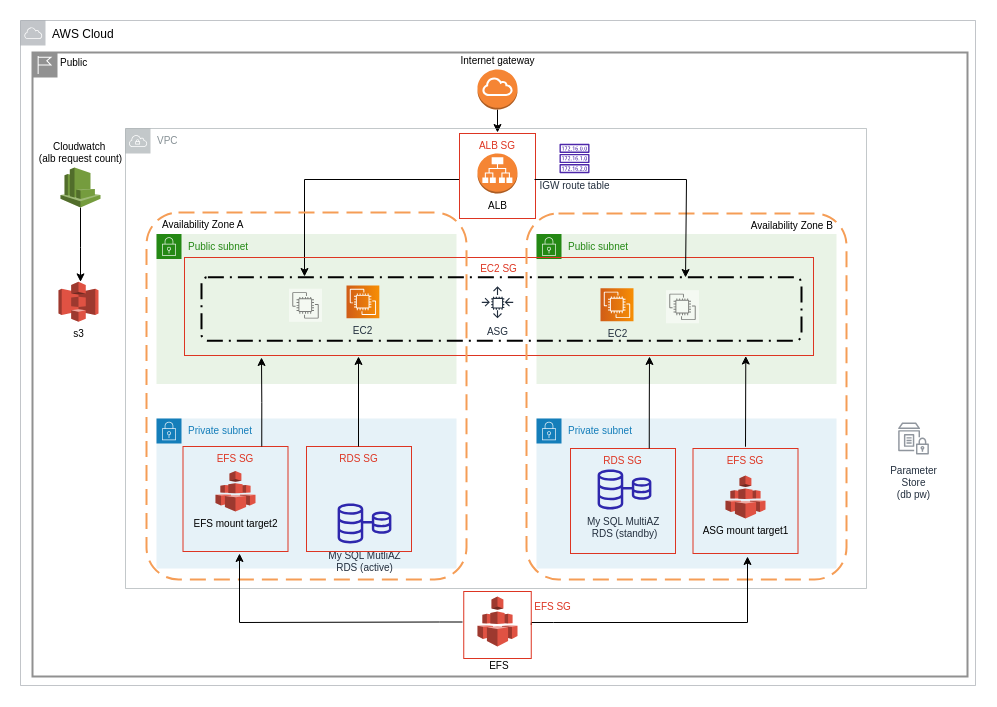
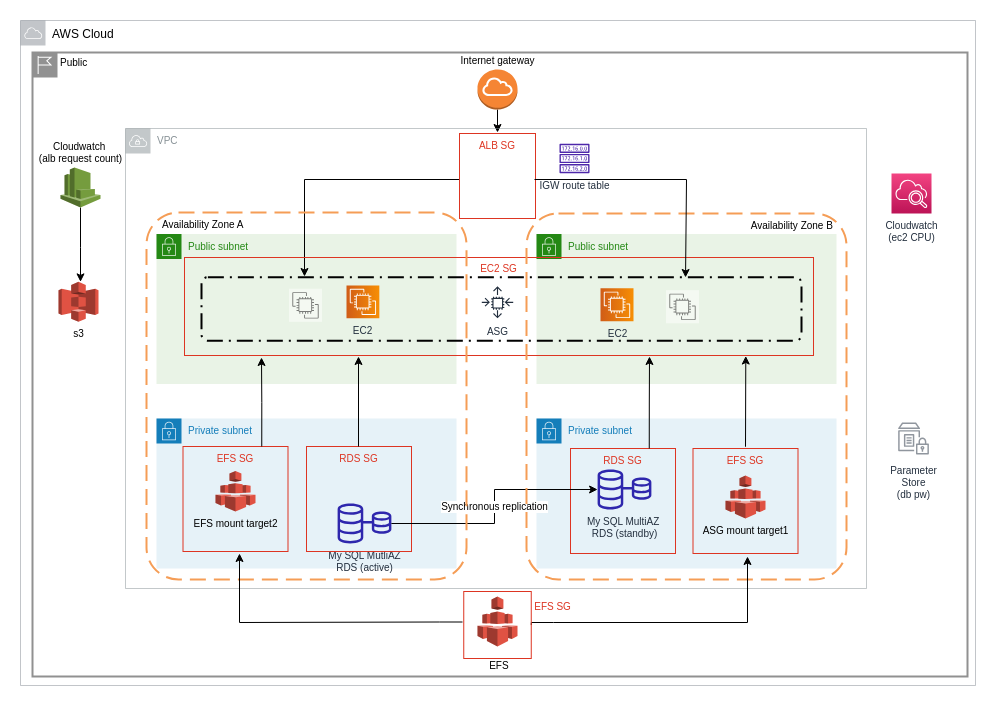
(498, 174) -> none
none -> (912, 194)
none -> (495, 511)
